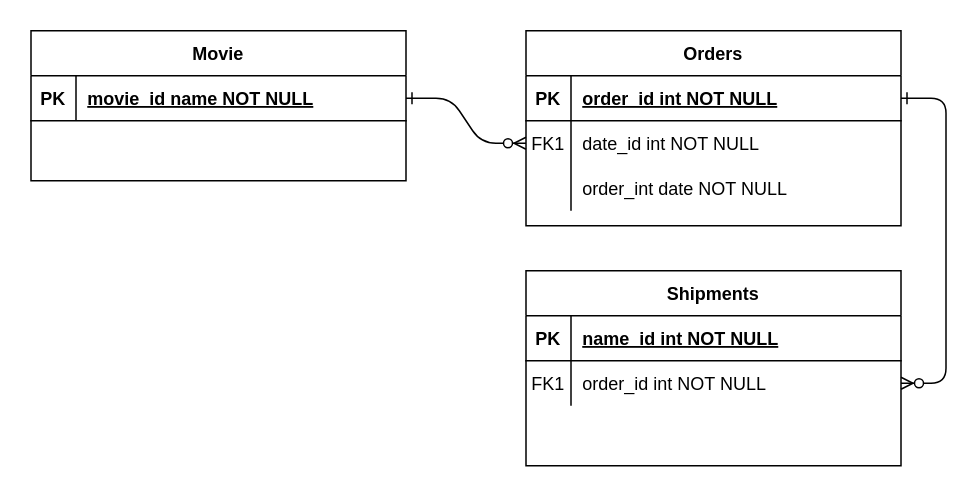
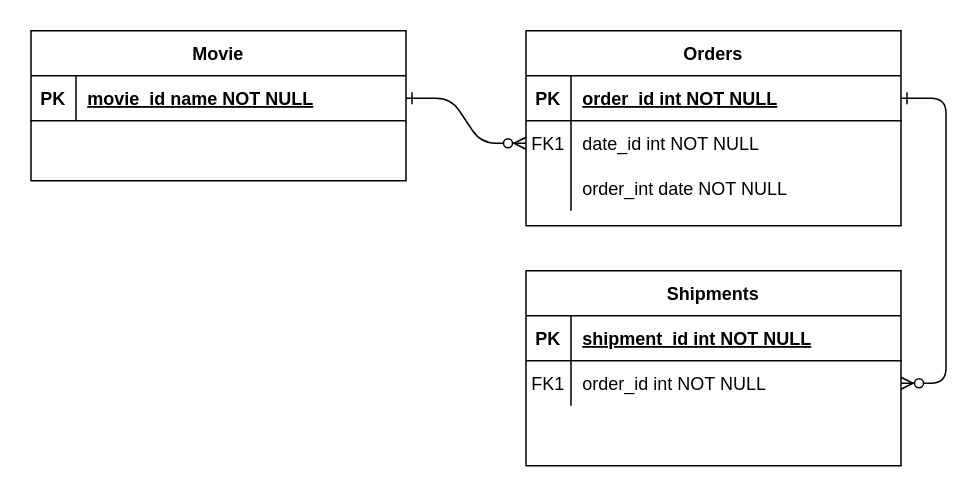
(673, 339) -> (691, 339)
